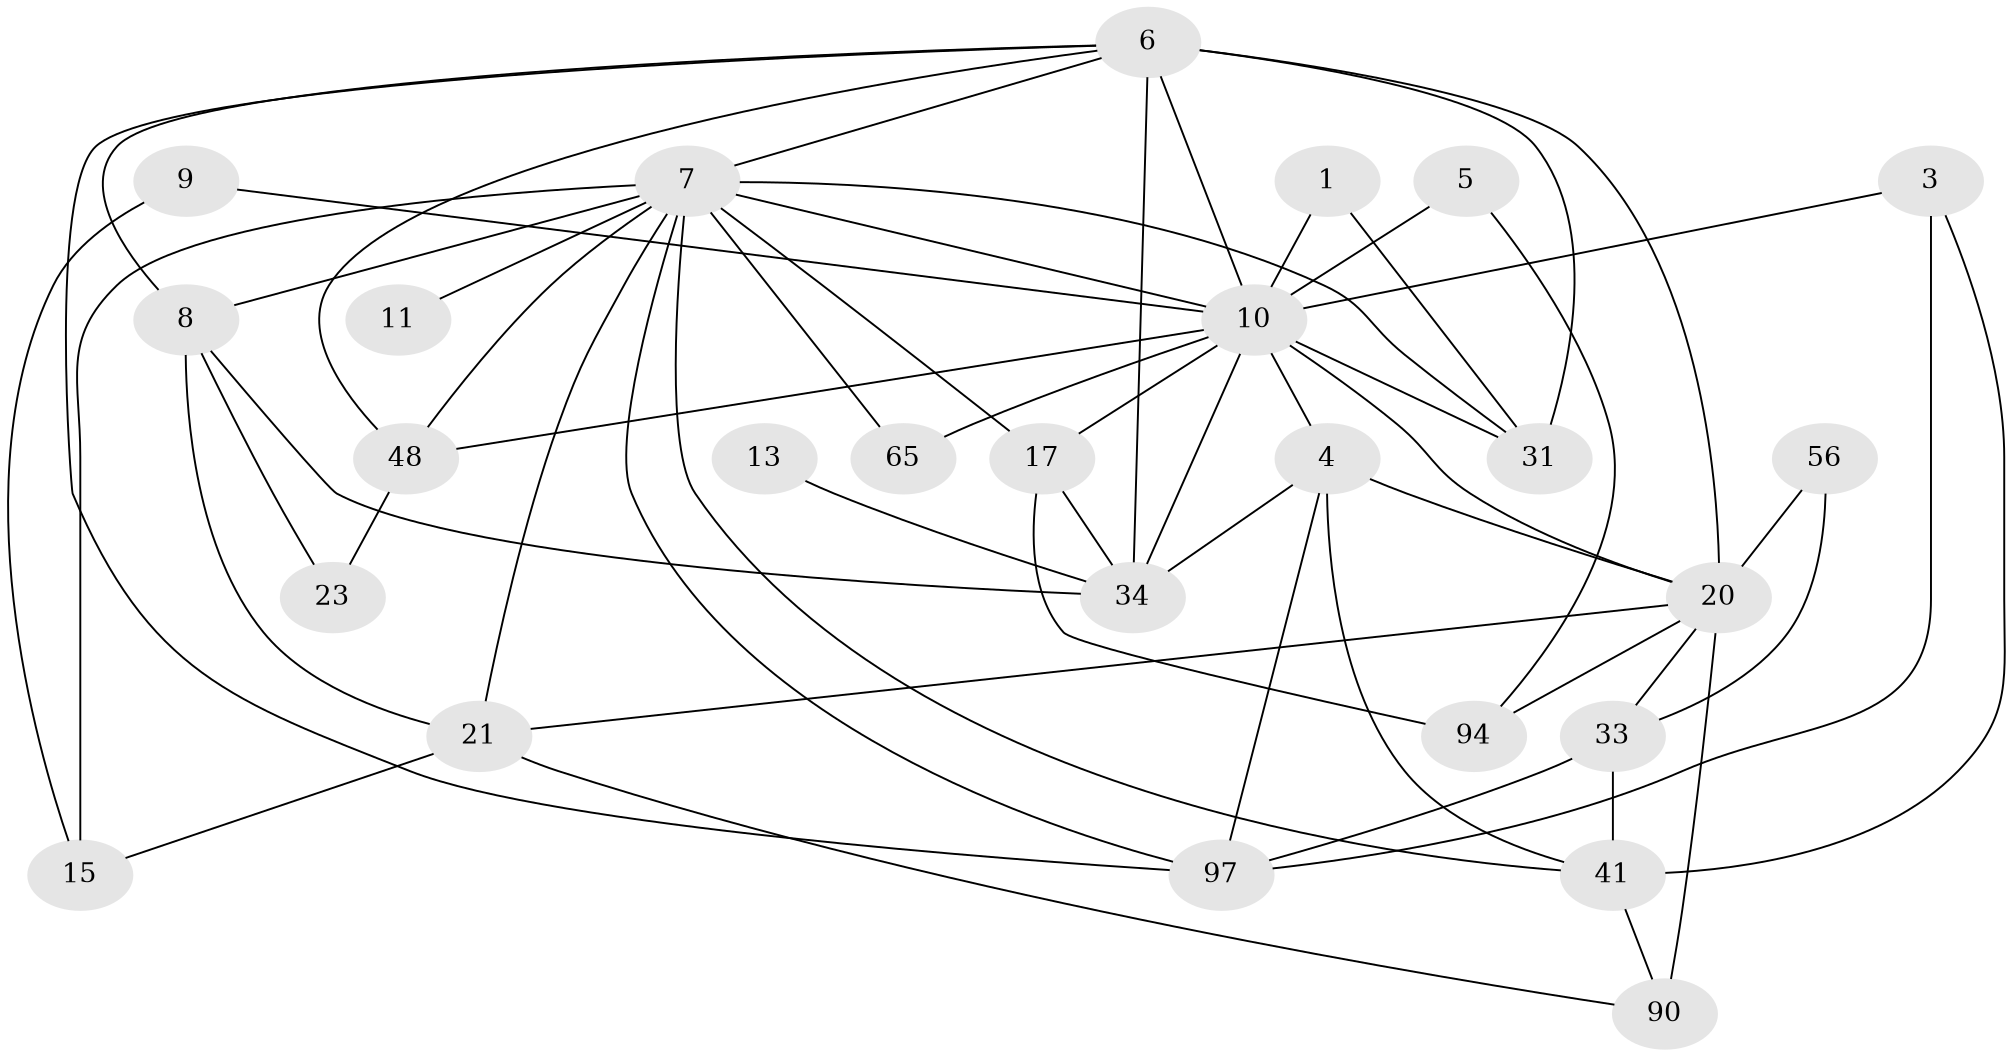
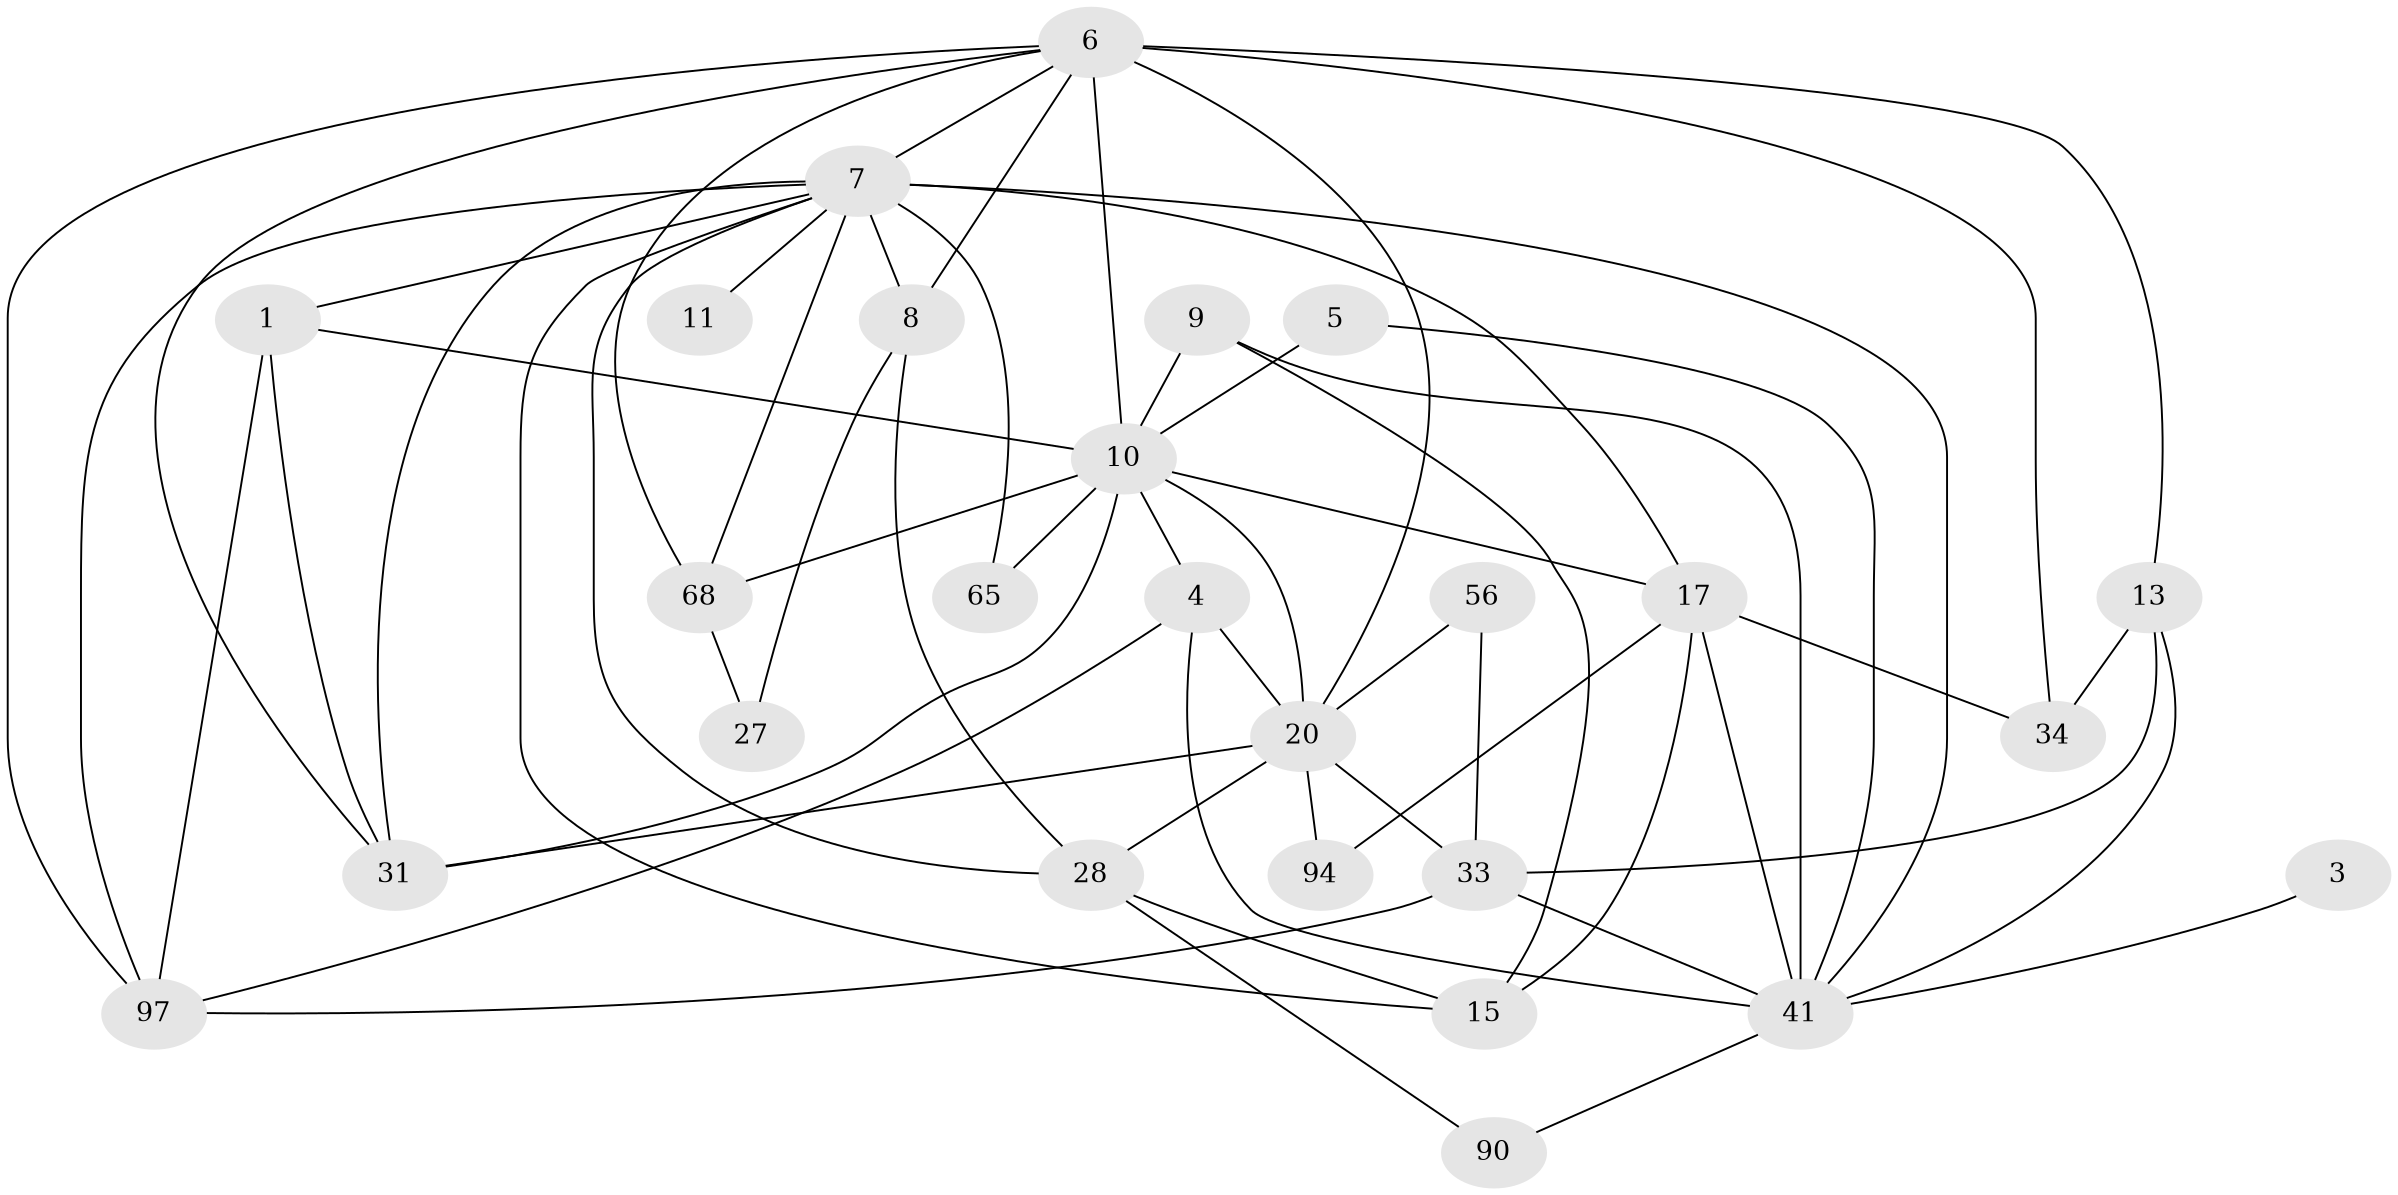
none -> (1826, 94)
(971, 251) -> (563, 251)
(1593, 251) -> none
(406, 459) -> (700, 598)
(1194, 459) -> none
(1614, 459) -> (1864, 474)
none -> (1750, 462)
(1230, 528) -> none
(610, 557) -> none
(333, 598) -> (752, 736)
(1820, 727) -> (211, 667)
(479, 736) -> (1091, 875)
(1696, 806) -> (869, 803)
none -> (1747, 806)
none -> (1646, 832)
none -> (1904, 844)
none -> (2083, 870)
